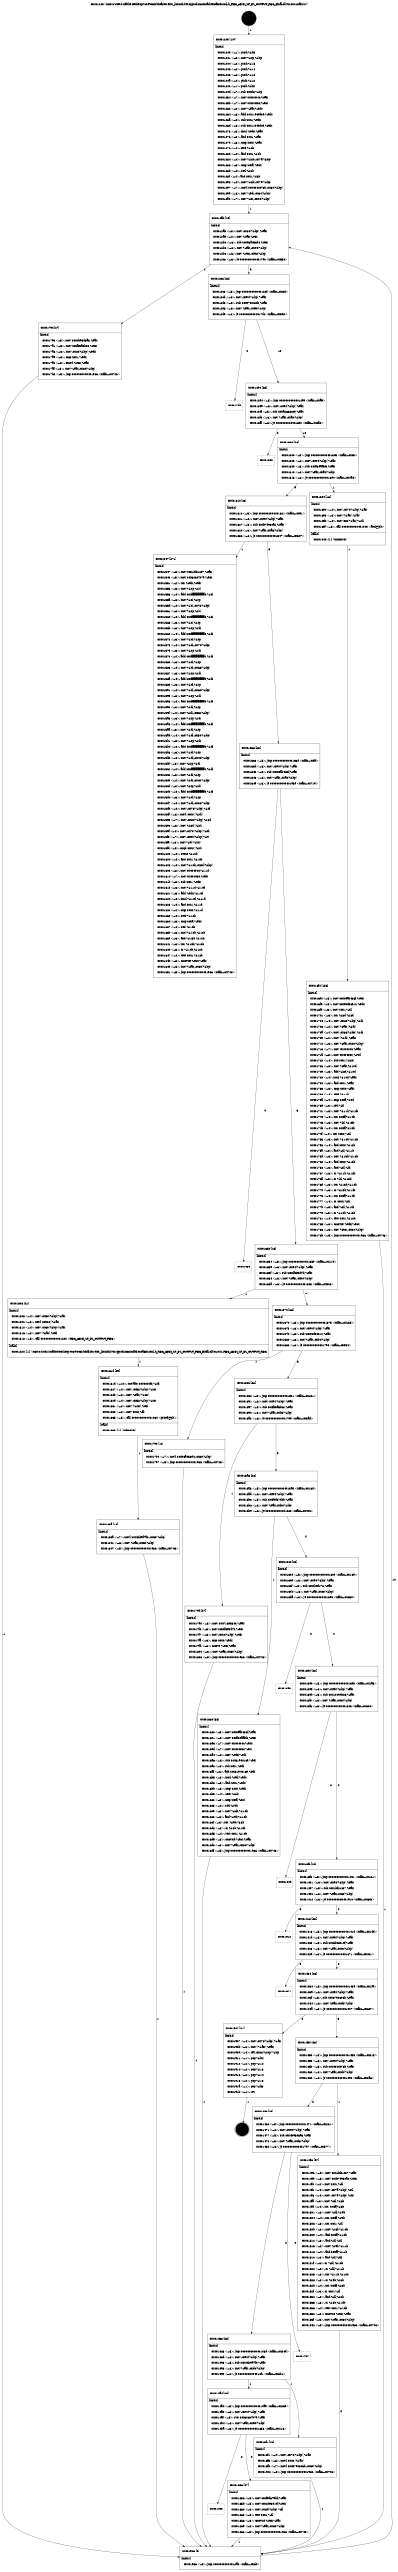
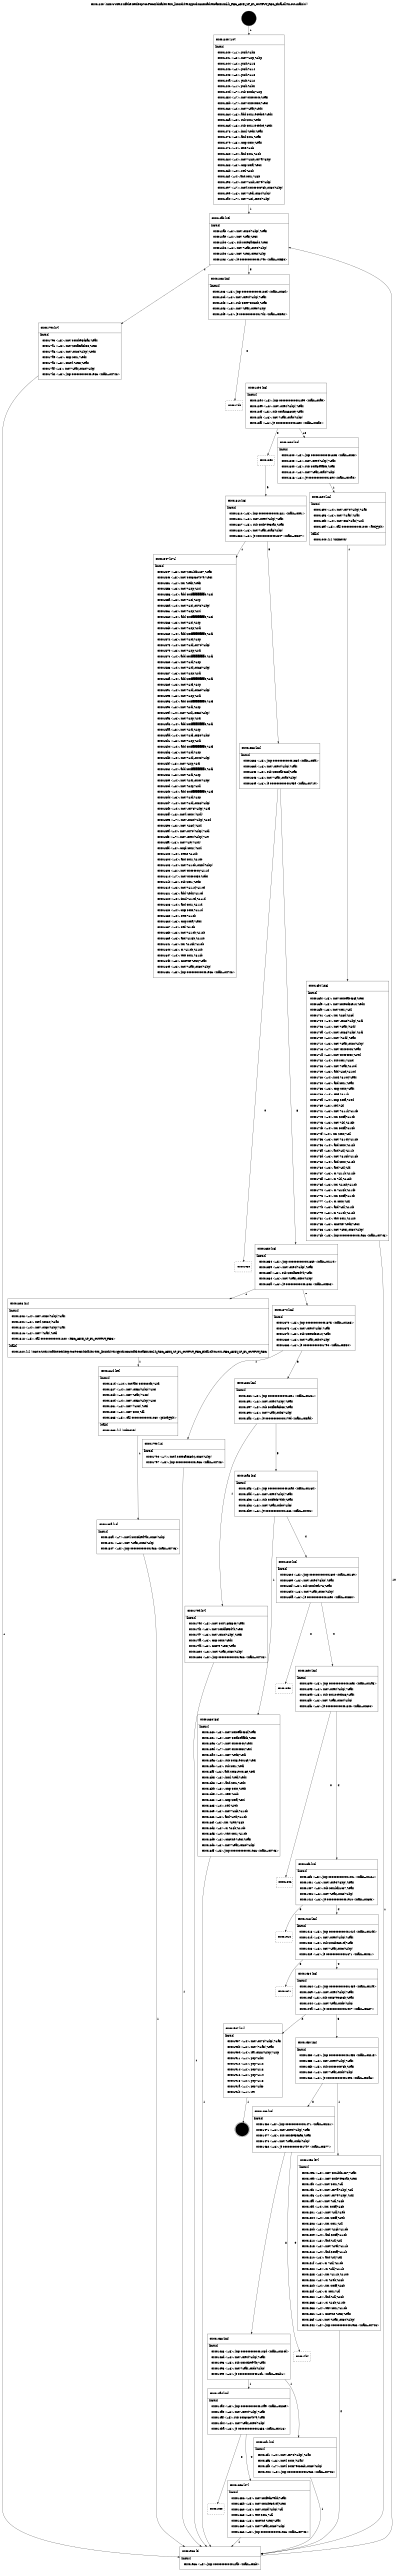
(267, 351) -> none
(293, 489) -> (266, 480)
